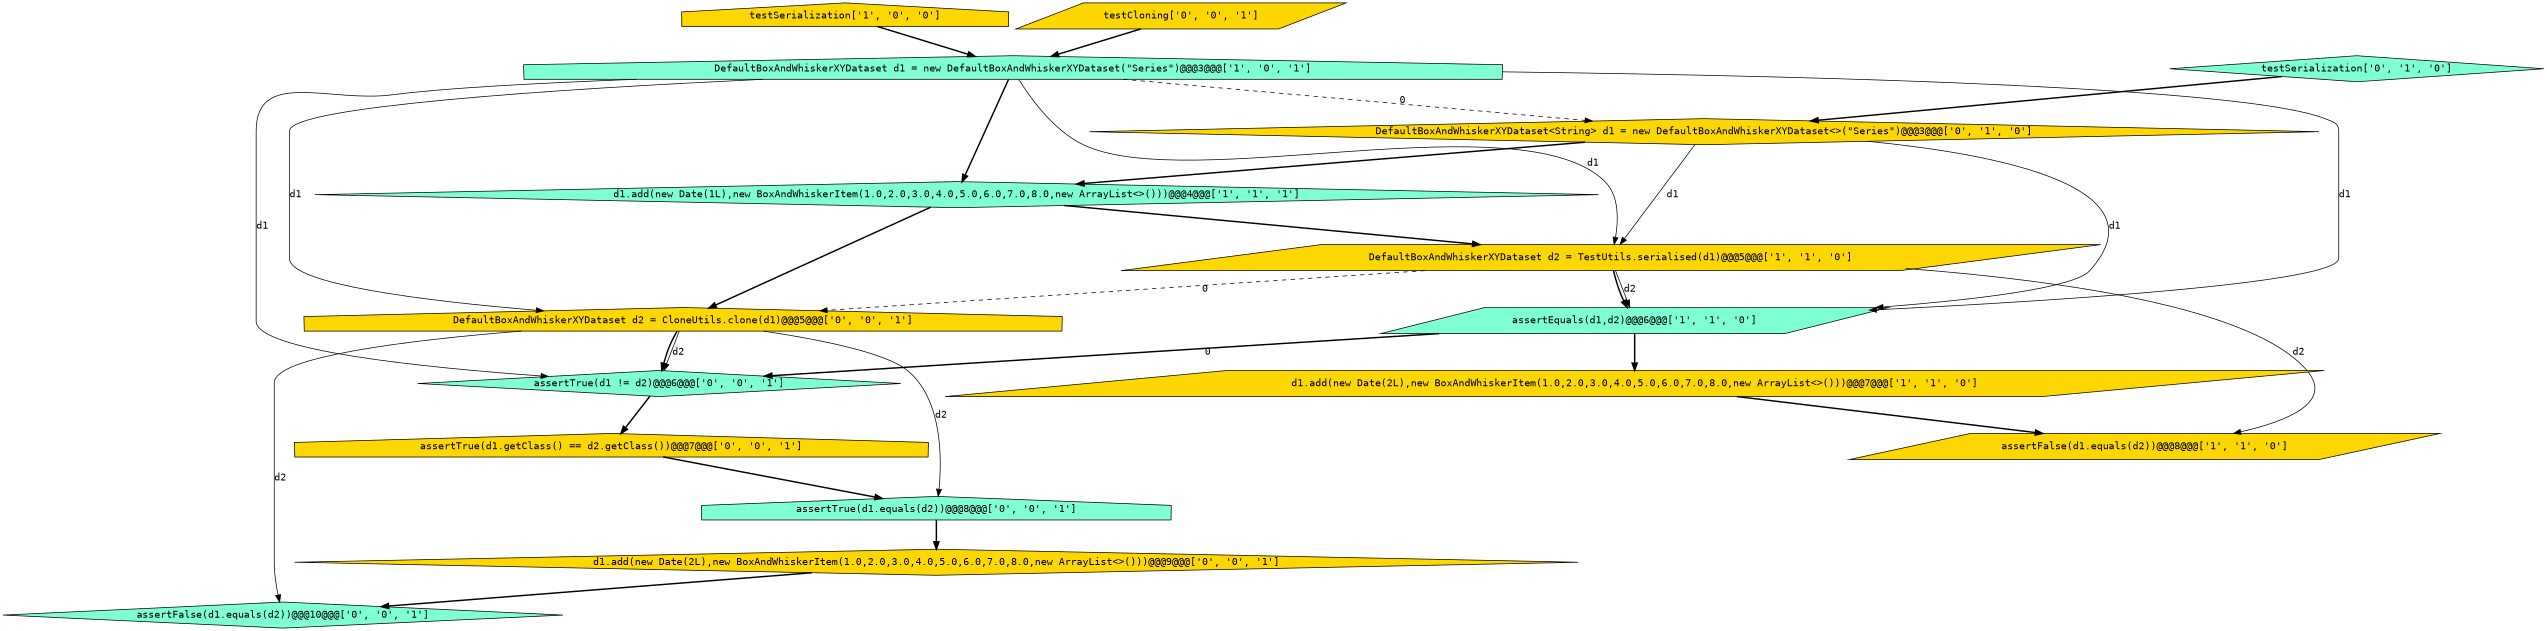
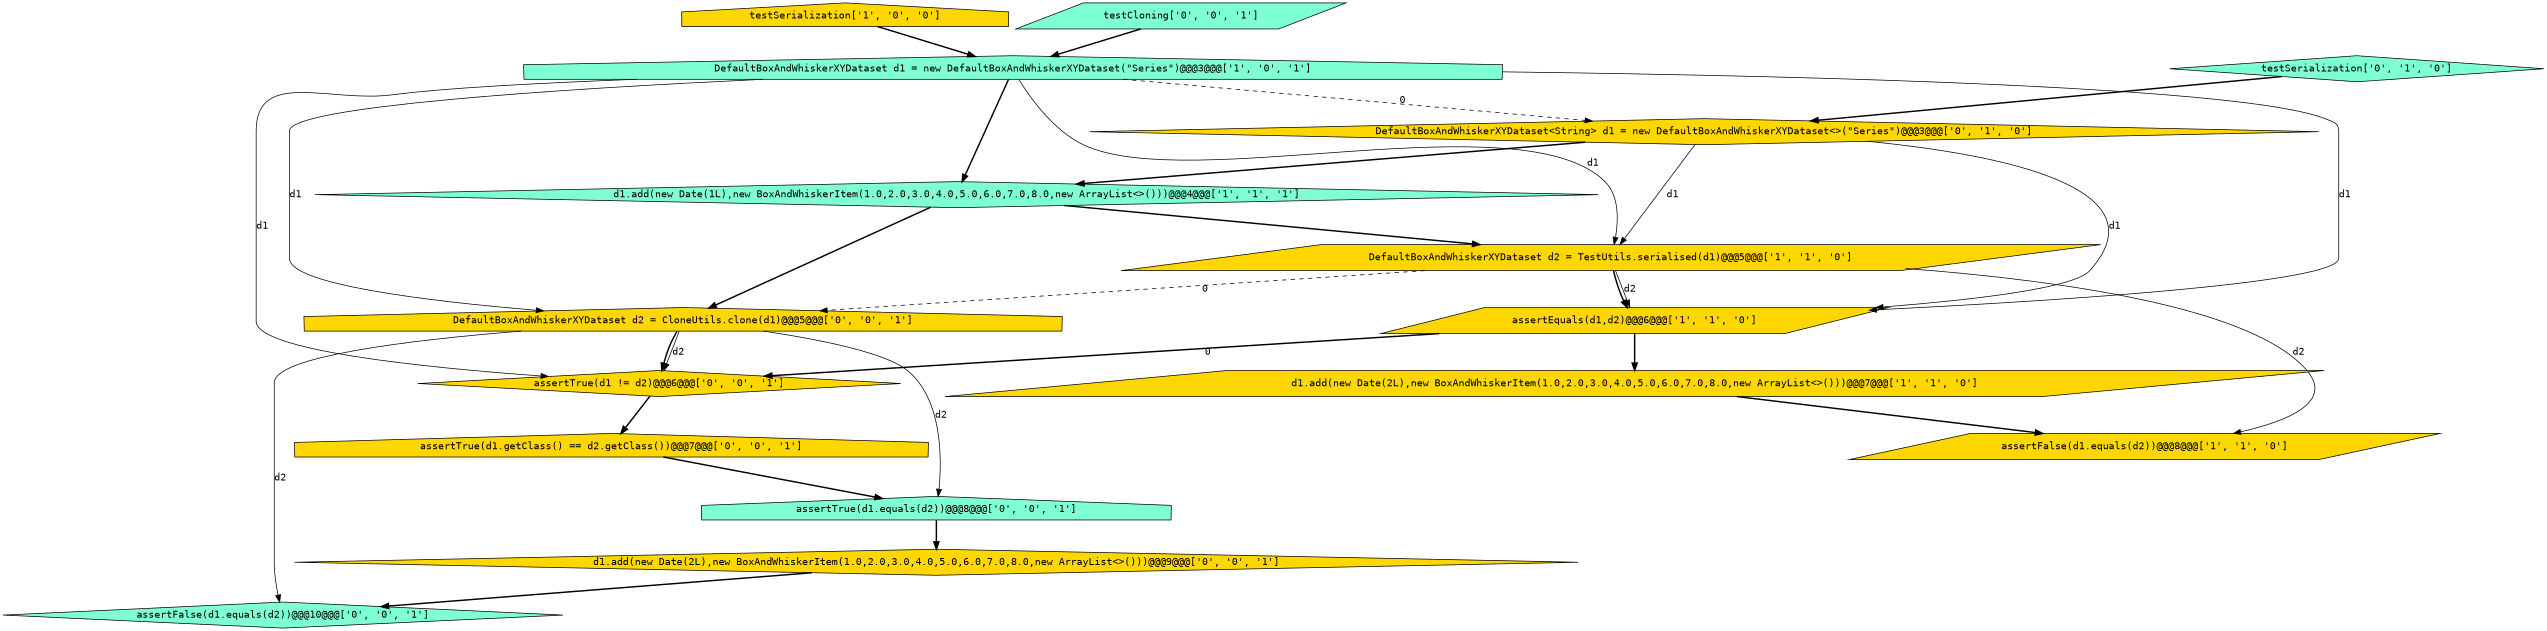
(1181, 16) -> (1181, 16)
(1635, 321) -> (1635, 321)
(659, 384) -> (659, 384)
